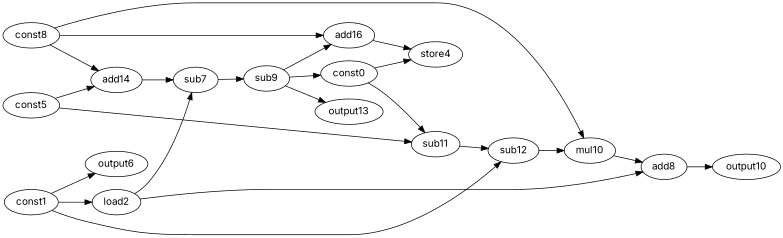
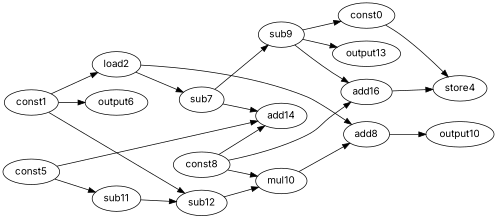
(154, 80) -> (237, 107)
(396, 103) -> none
